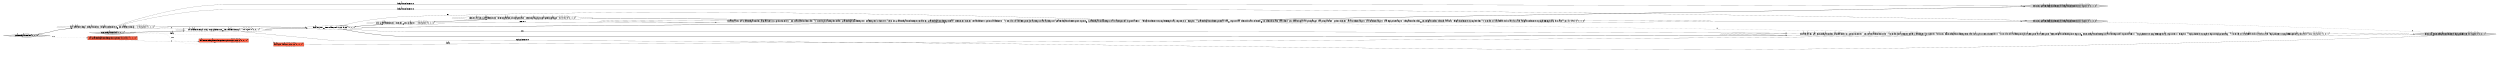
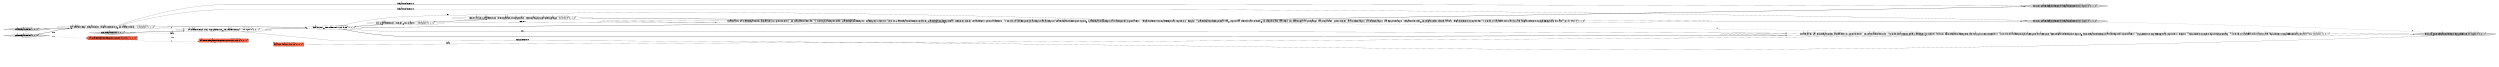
none -> (27, 29)
